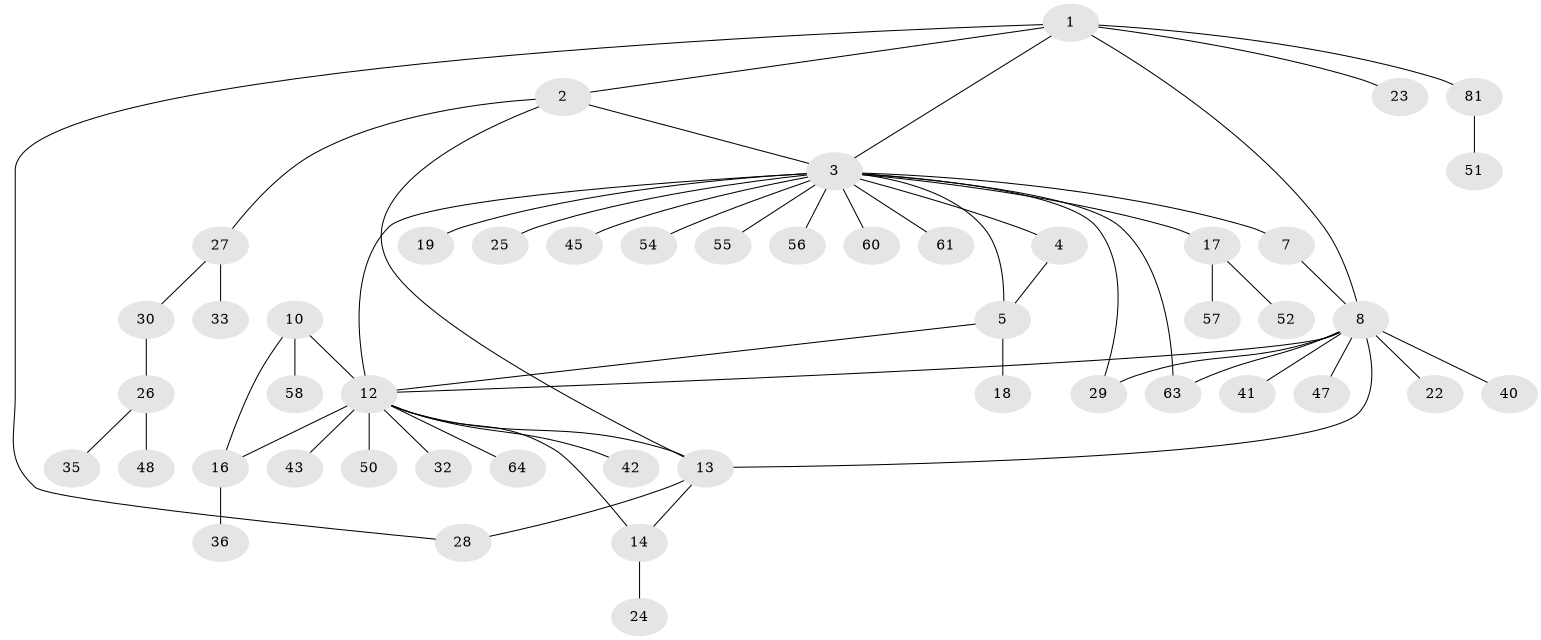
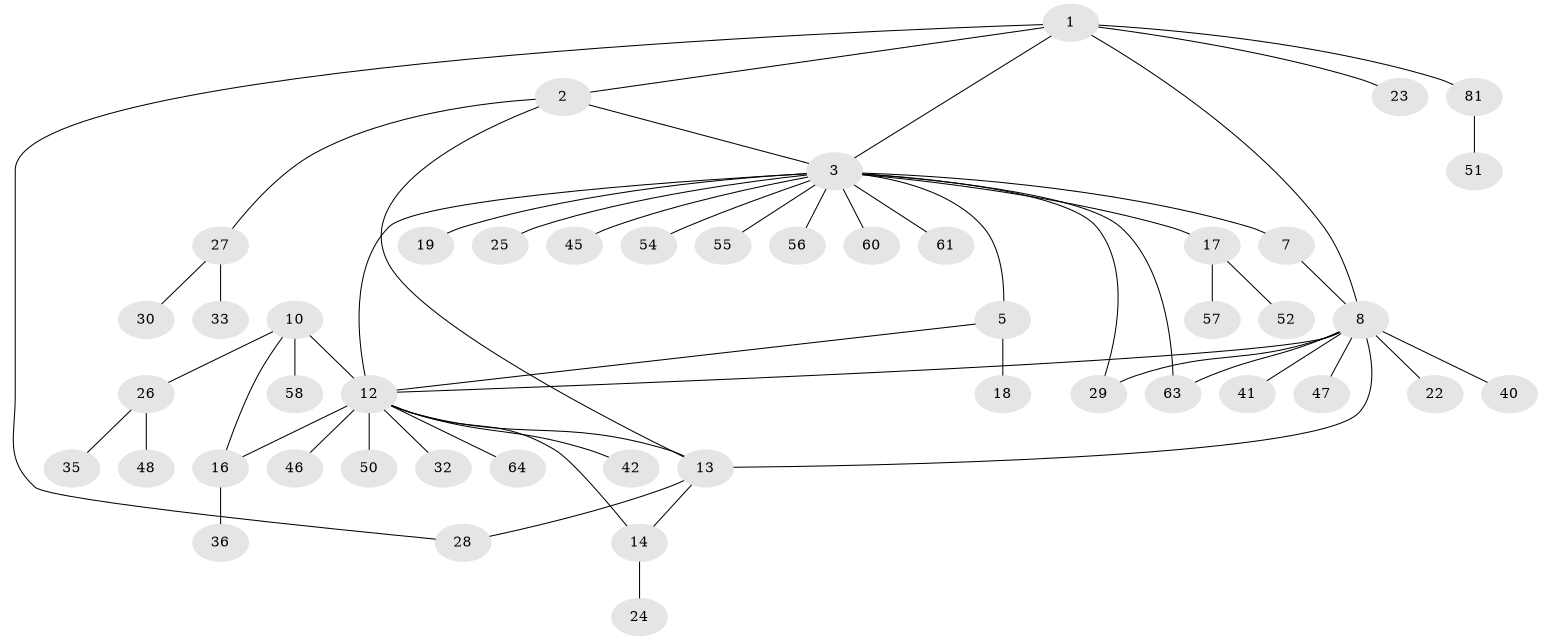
(1060, 246) -> none
(146, 357) -> (221, 357)
(295, 469) -> (295, 469)
